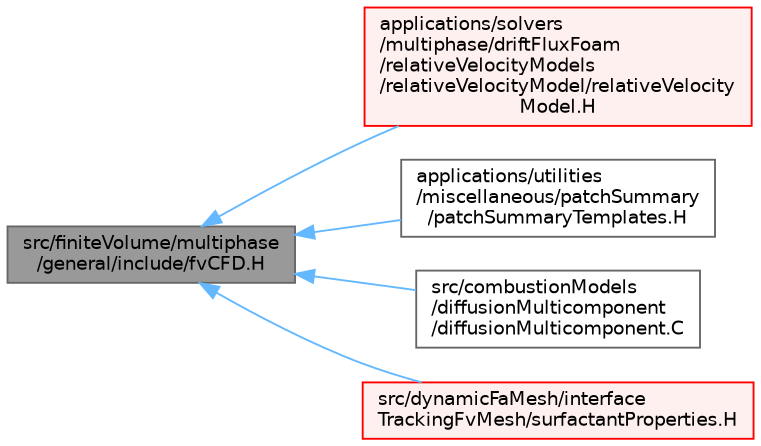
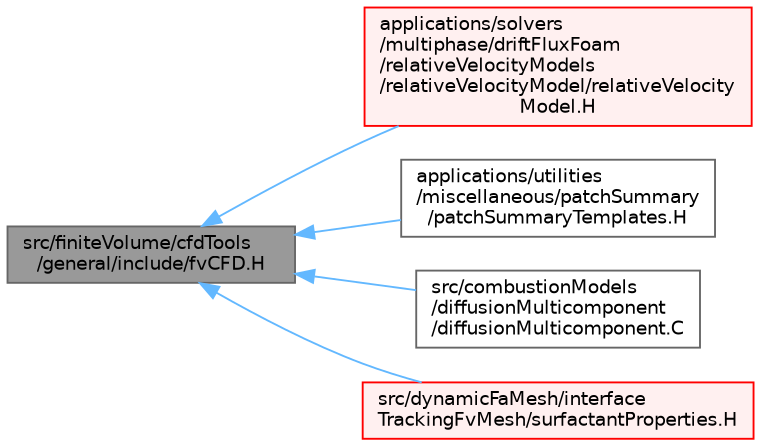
(151, 255) -> (151, 255)
